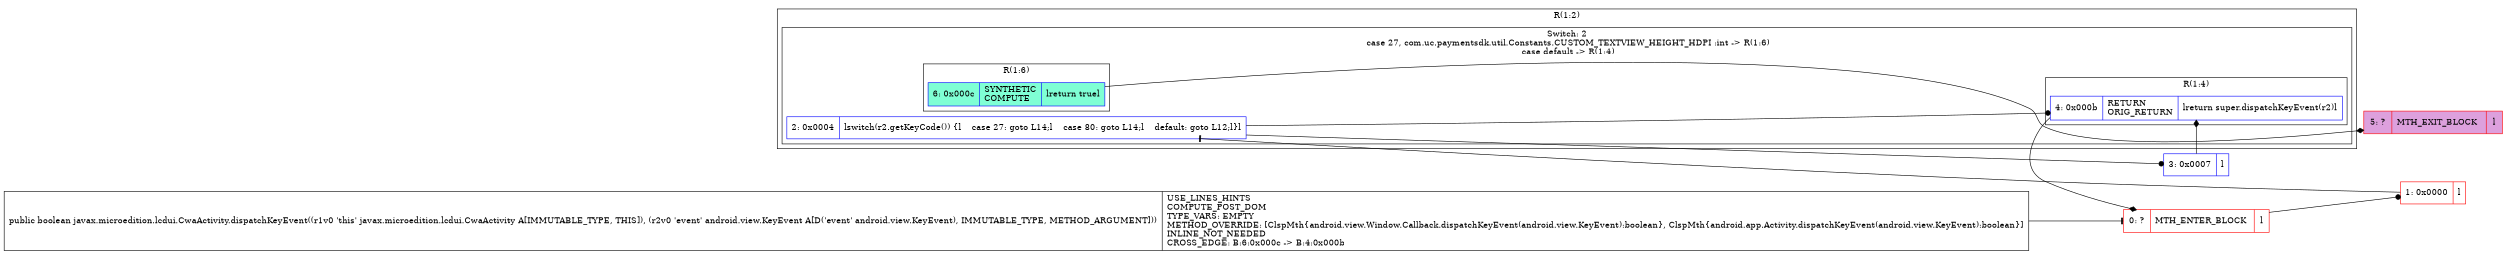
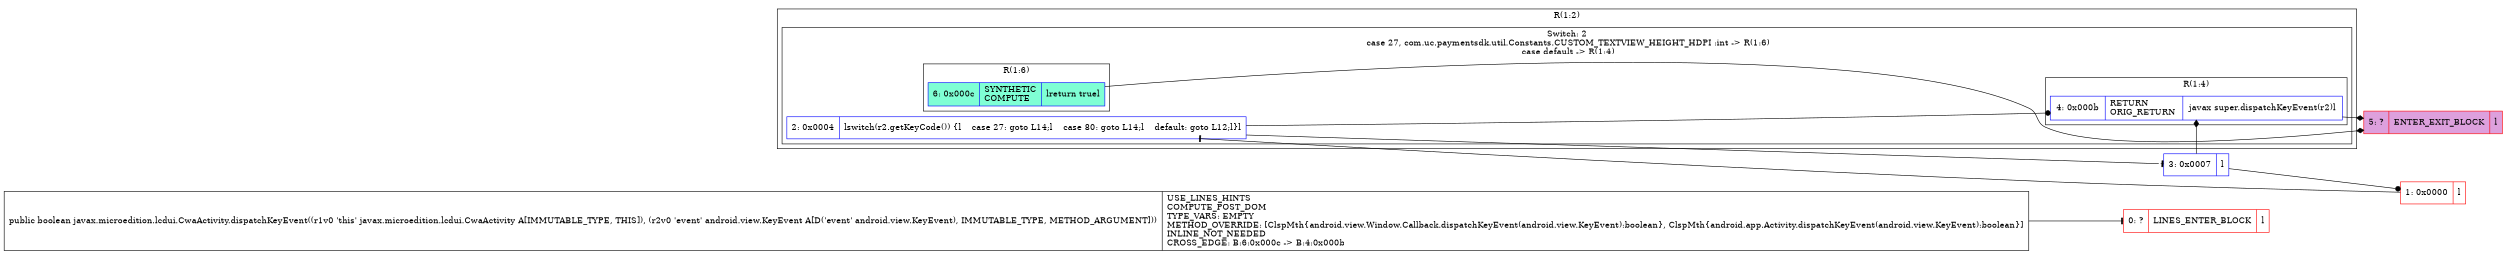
(2260, 108) -> (2263, 108)
(2437, 122) -> (2439, 122)
(1817, 153) -> (1817, 153)
(2059, 187) -> (2349, 117)
(2332, 205) -> (2312, 179)
(2201, 221) -> (2203, 221)
